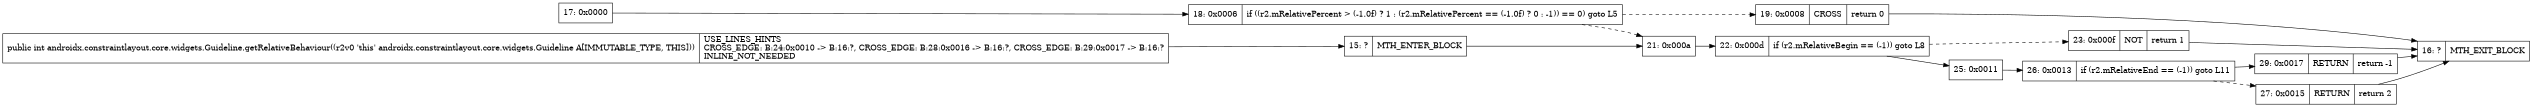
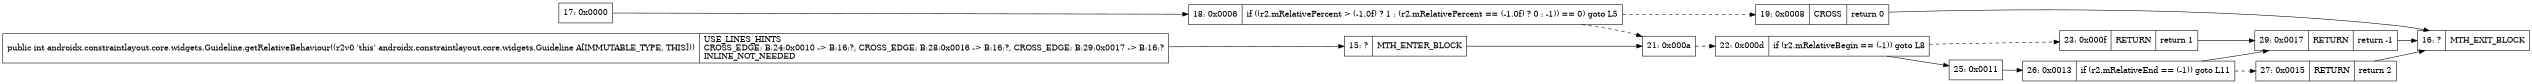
(2133, 40) -> (2133, 40)
(1702, 46) -> (1702, 46)
(2300, 46) -> (2224, 41)
